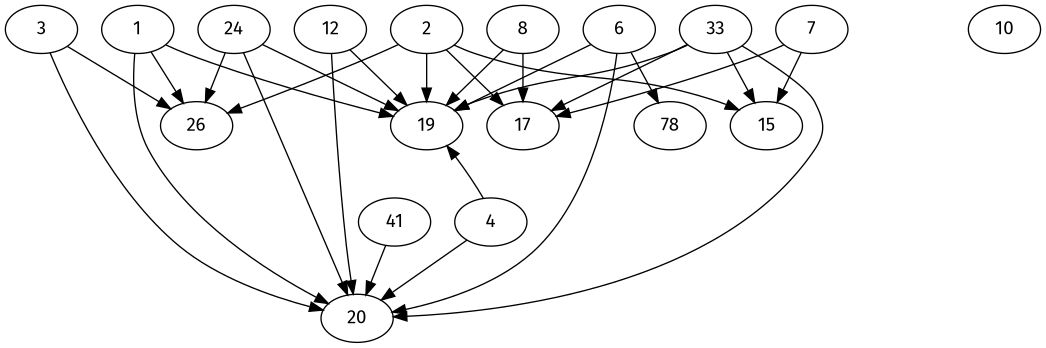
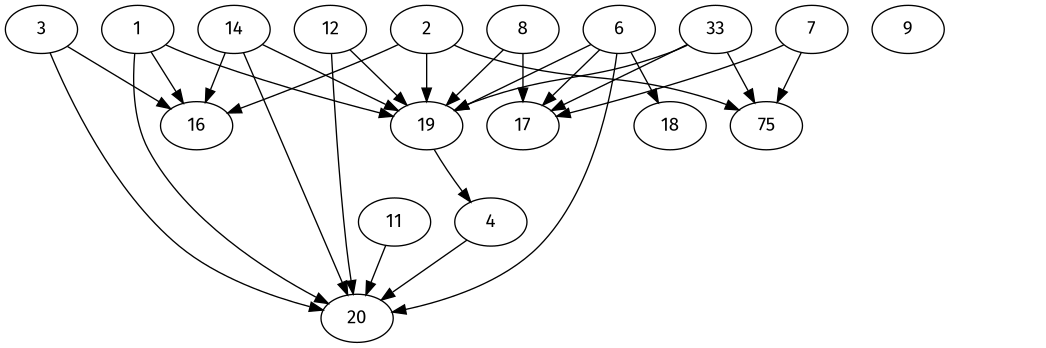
(234, 29) -> (234, 29)
none -> (908, 29)
(1004, 29) -> none
(469, 72) -> (582, 67)
(197, 126) -> (197, 126)
(670, 126) -> (670, 126)
(766, 126) -> (766, 126)
(470, 177) -> (448, 171)
(395, 222) -> (395, 222)
(696, 248) -> none
